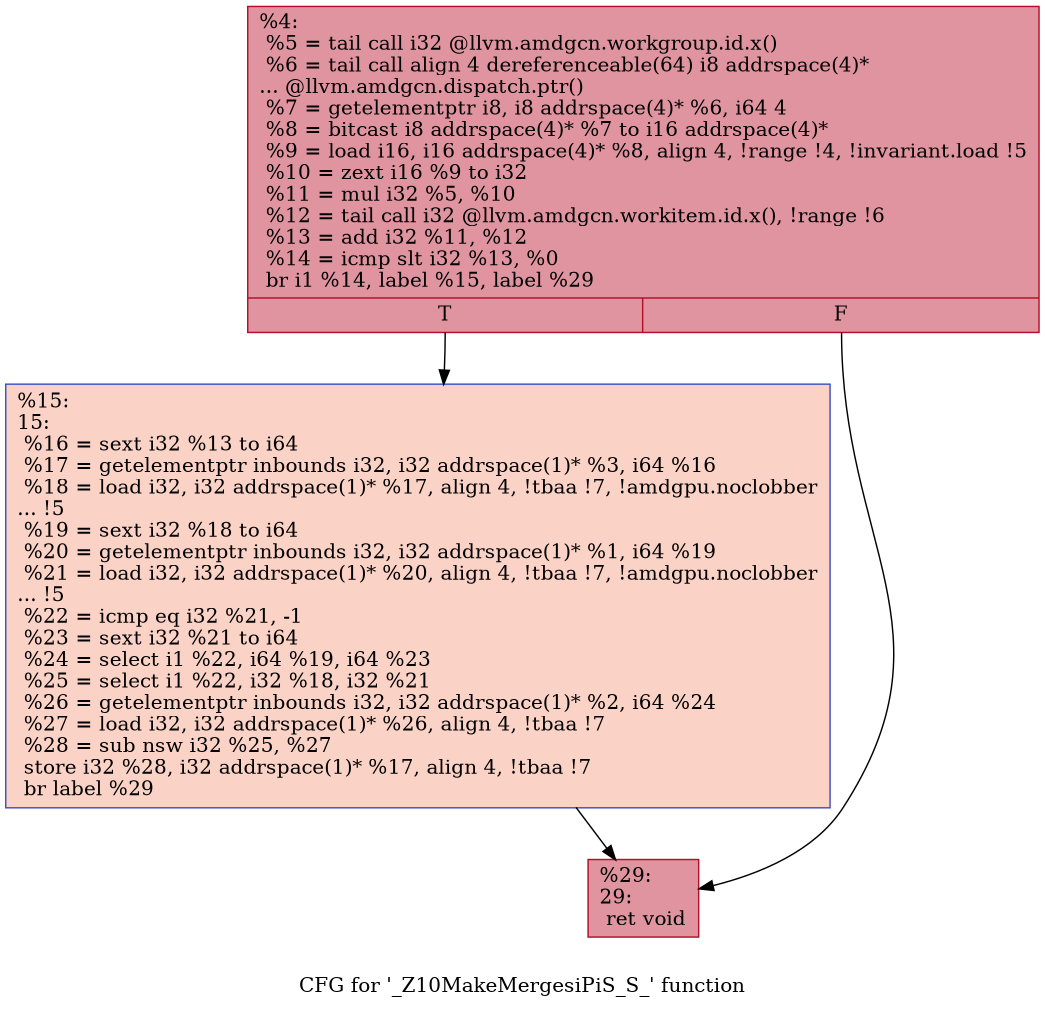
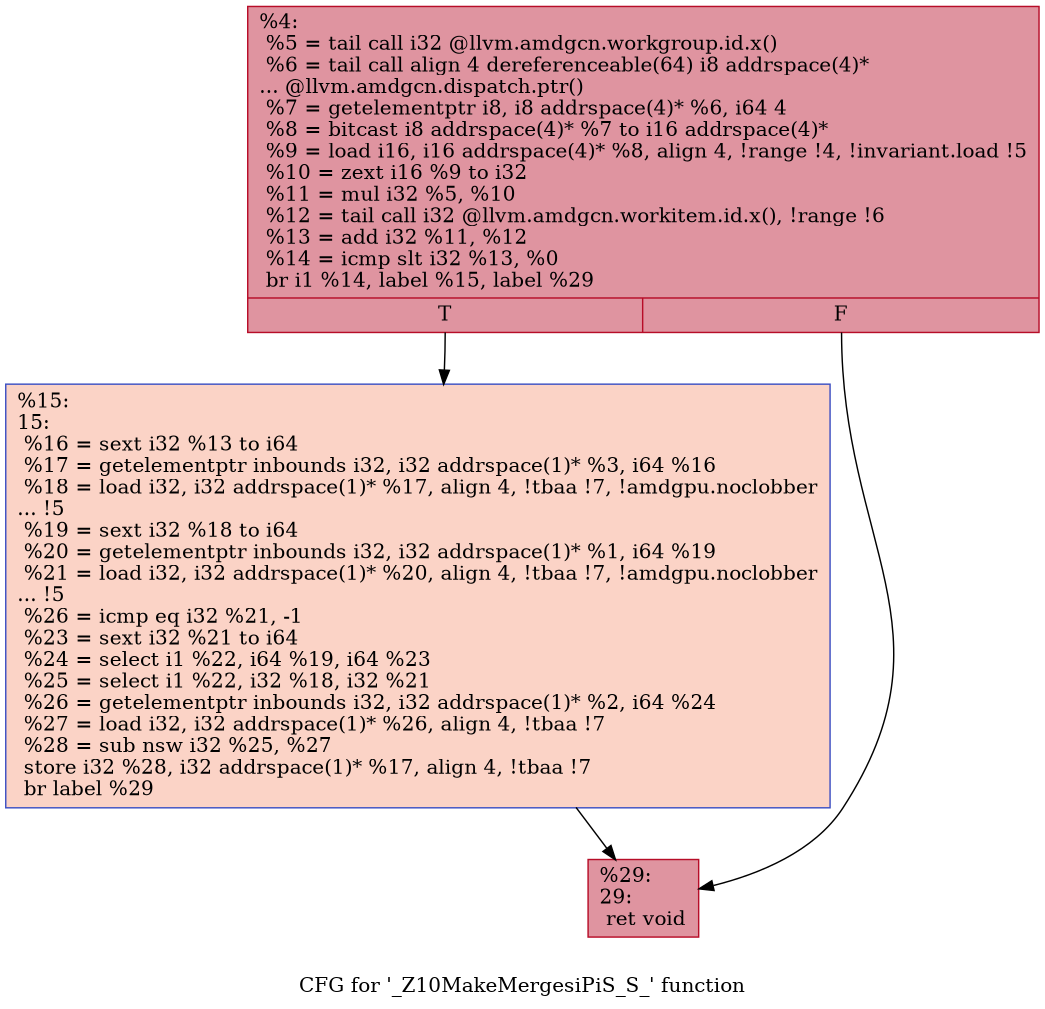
(160, 617) -> (160, 617)
